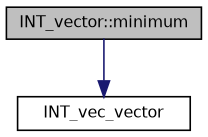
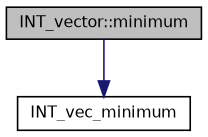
(104, 114) -> (104, 114)
